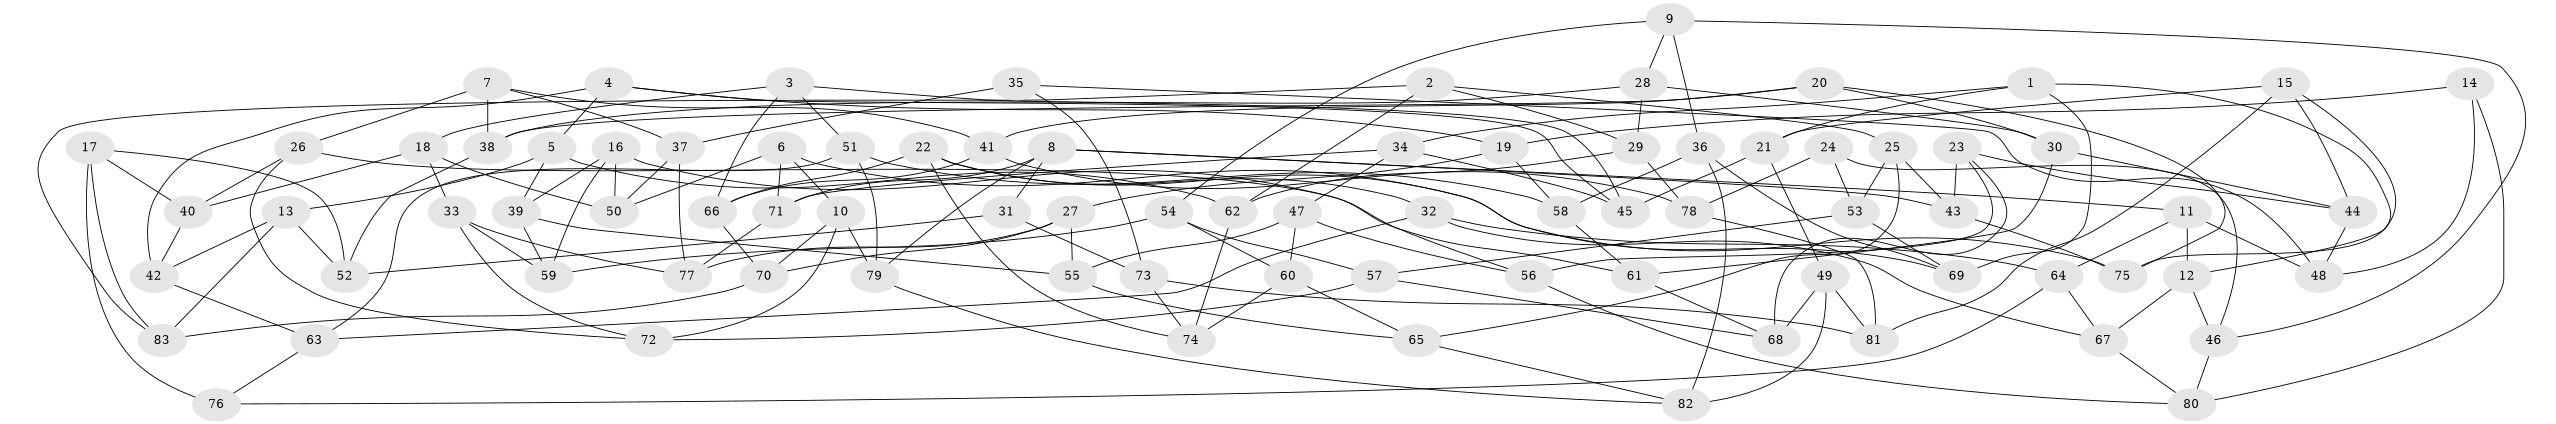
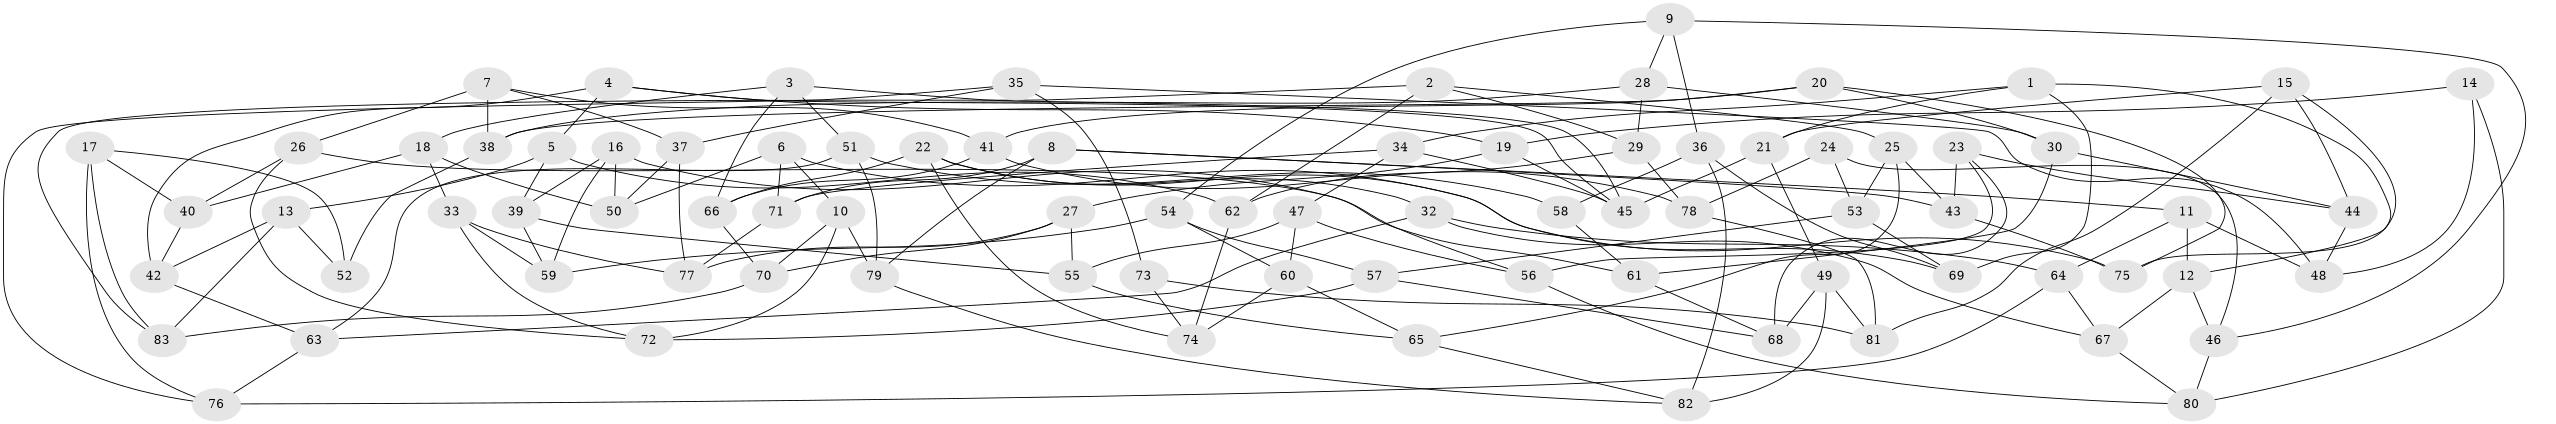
none -> (42, 131)
(1539, 186) -> (1565, 180)
(1007, 212) -> none
